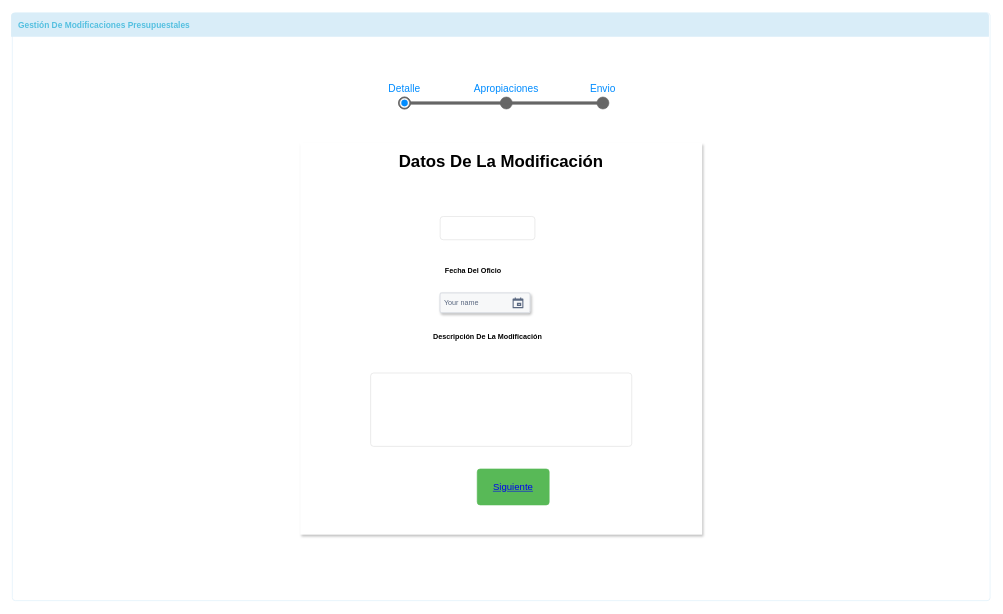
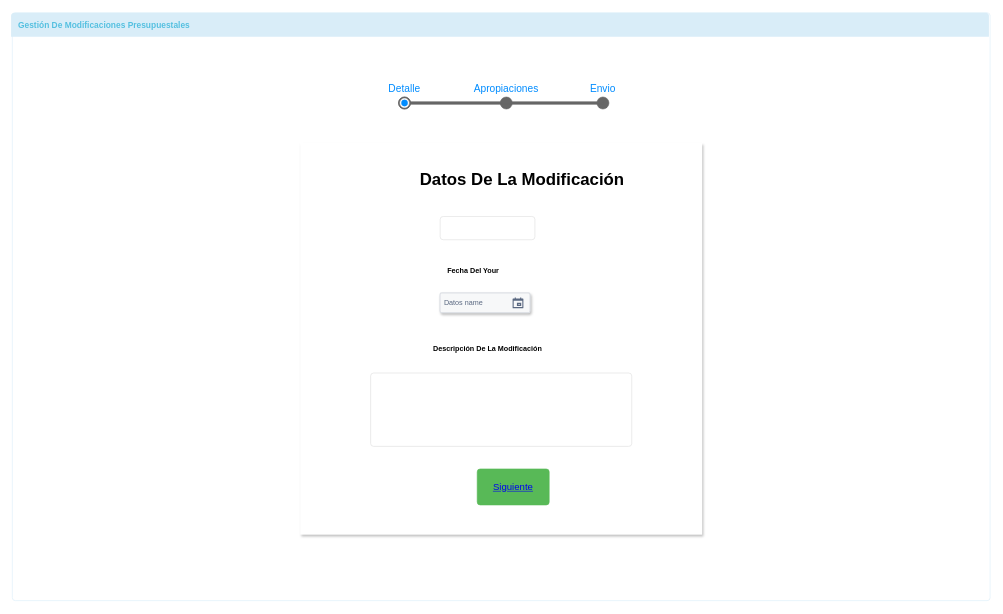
(501, 161) -> (522, 179)
(473, 271) -> (473, 271)
(462, 303) -> (464, 303)
(488, 337) -> (488, 349)
